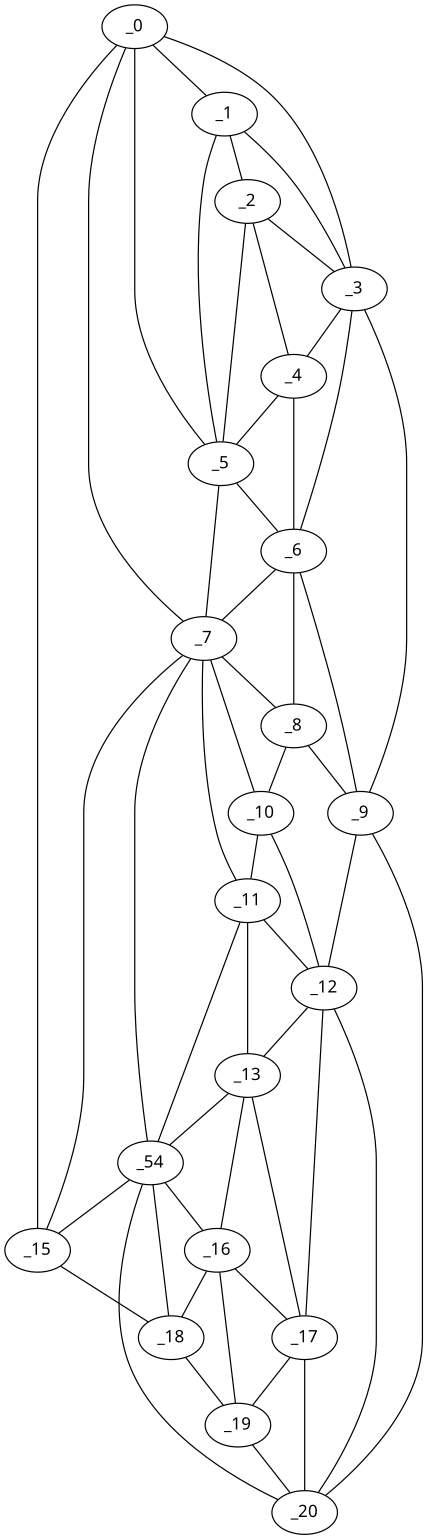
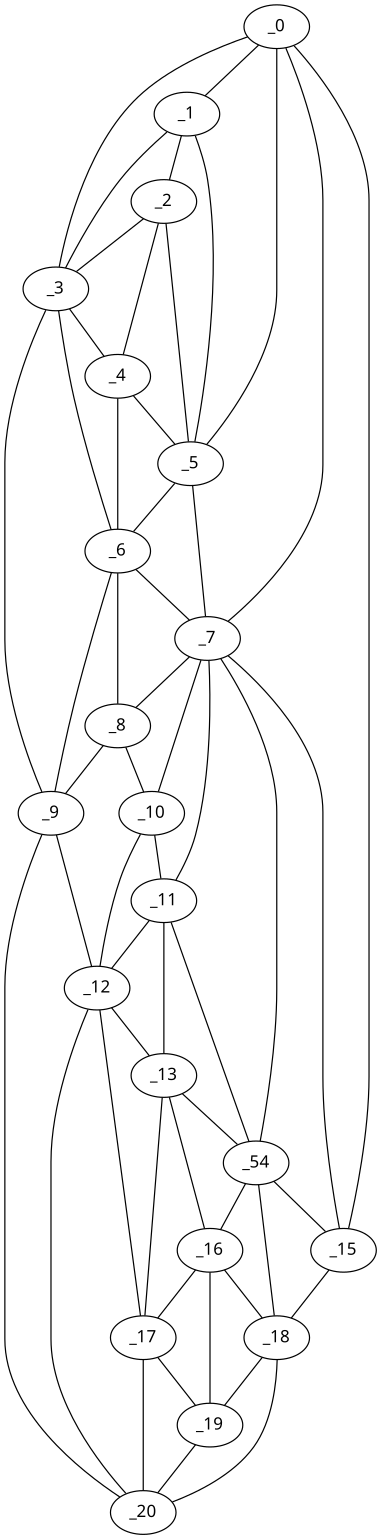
(134, 1374) -> (251, 1450)
